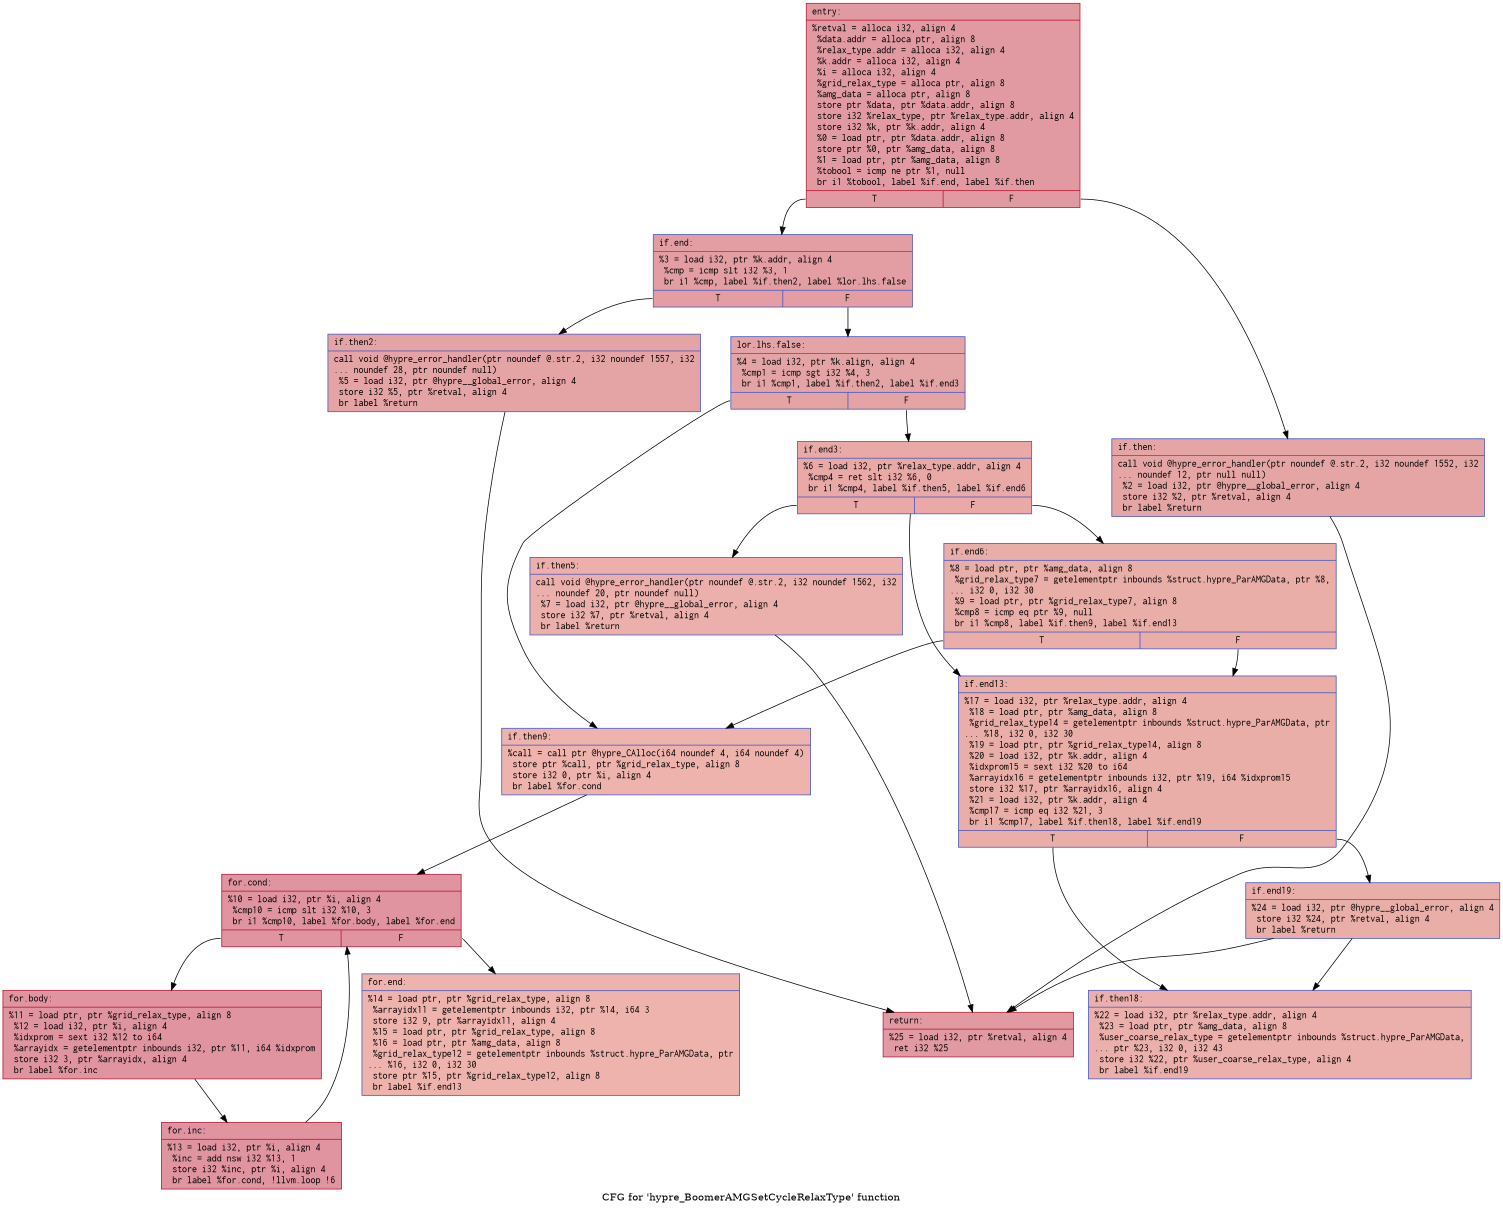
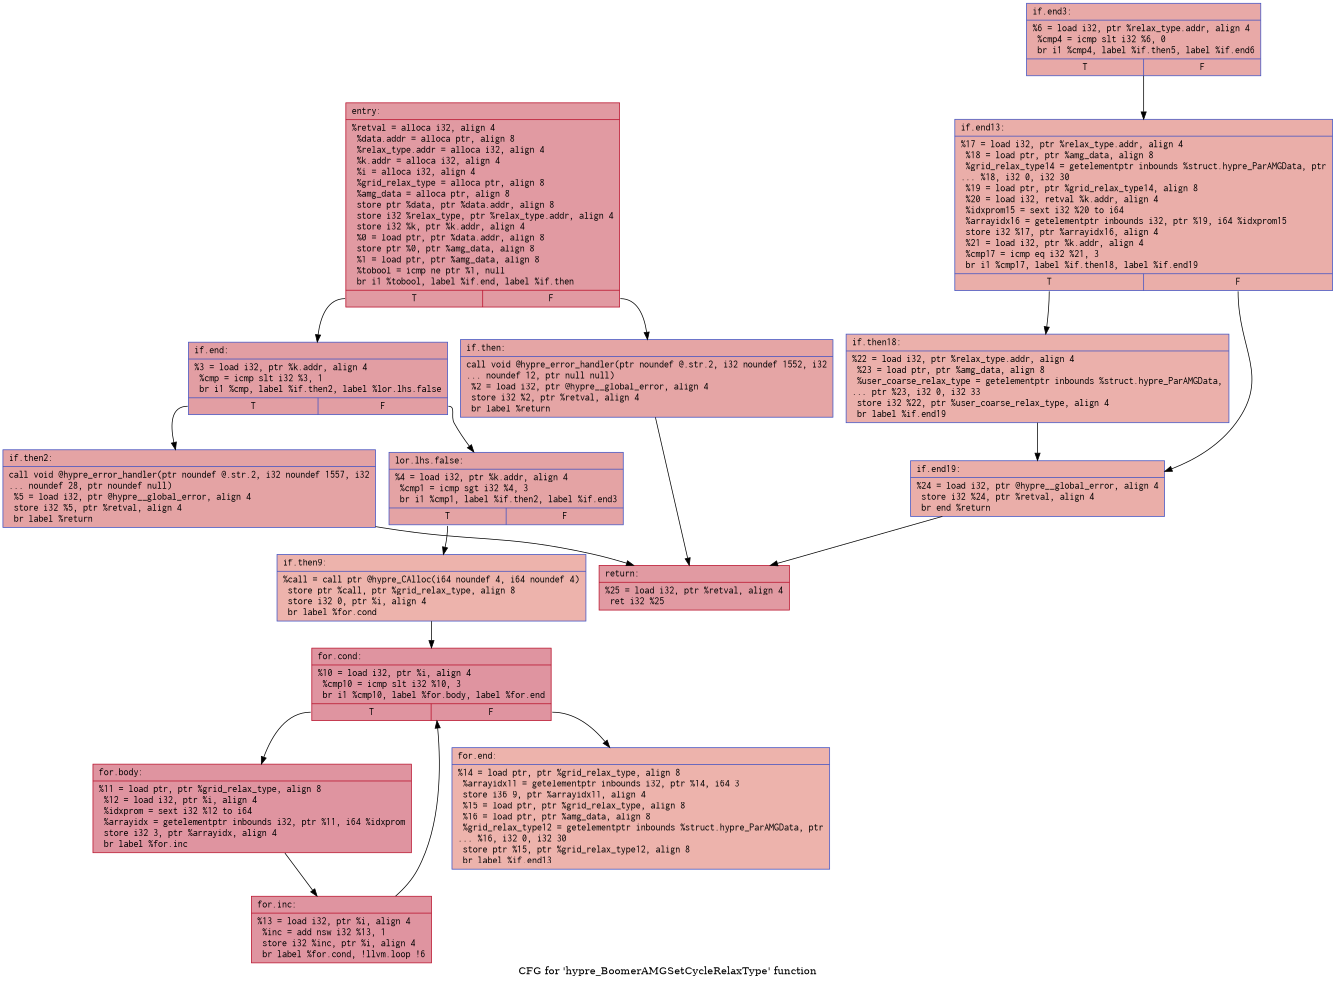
(826, 362) -> (482, 477)
(907, 422) -> none
(868, 477) -> (1099, 39)
(716, 596) -> none
(1140, 596) -> none
(1056, 756) -> (1060, 199)
(1294, 930) -> (954, 508)
(1335, 961) -> (1038, 438)
(462, 1021) -> (552, 795)
(1159, 1048) -> (916, 392)
